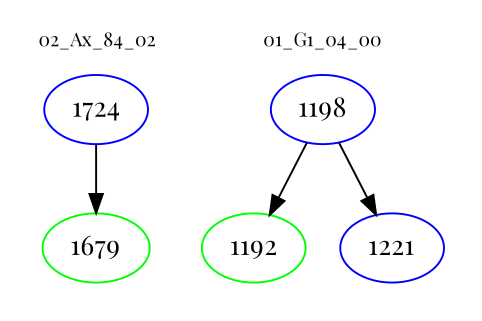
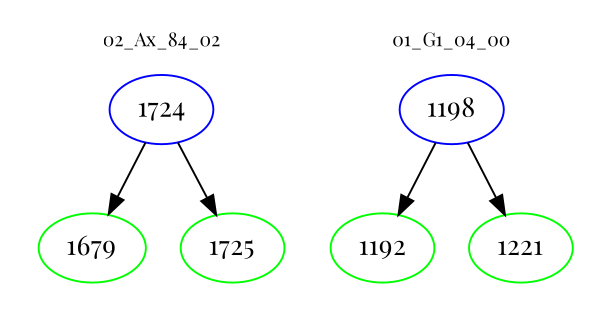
none -> (233, 248)
(392, 248) -> (521, 248)
